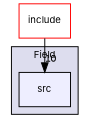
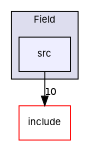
(45, 52) -> (45, 85)
